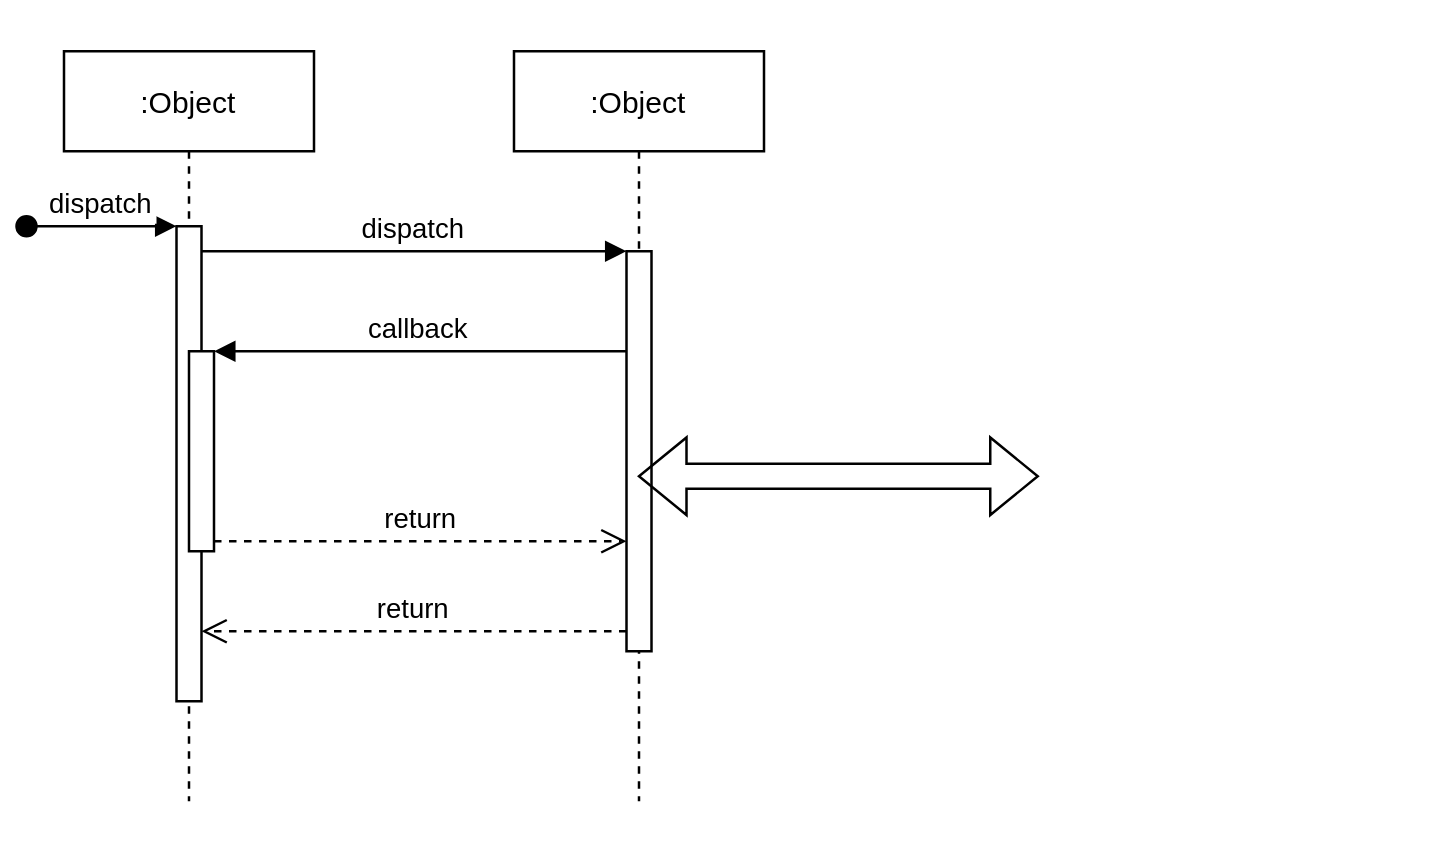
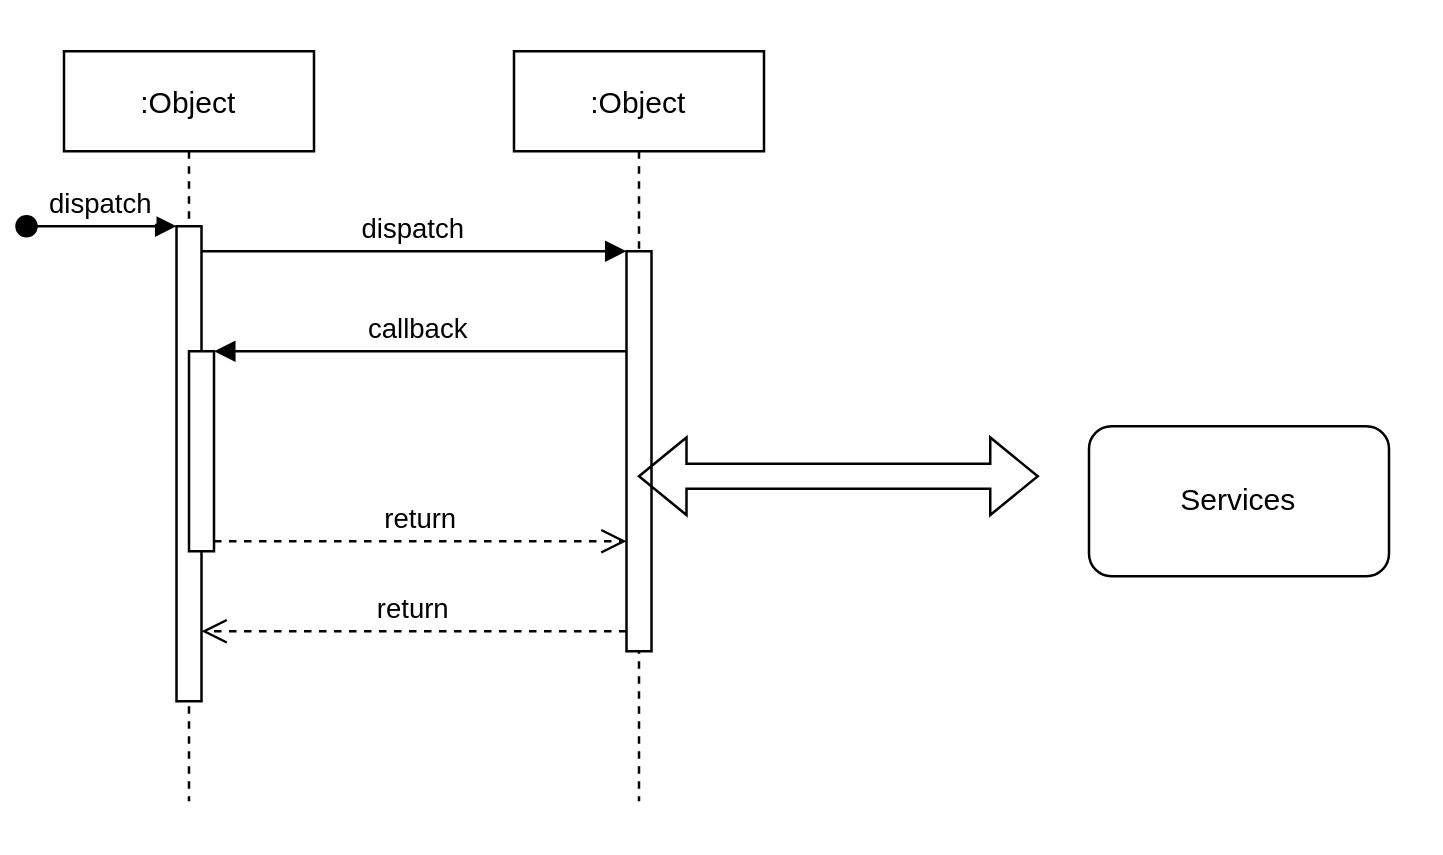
none -> (1239, 501)
